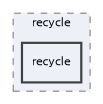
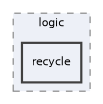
(52, 24) -> (52, 24)
